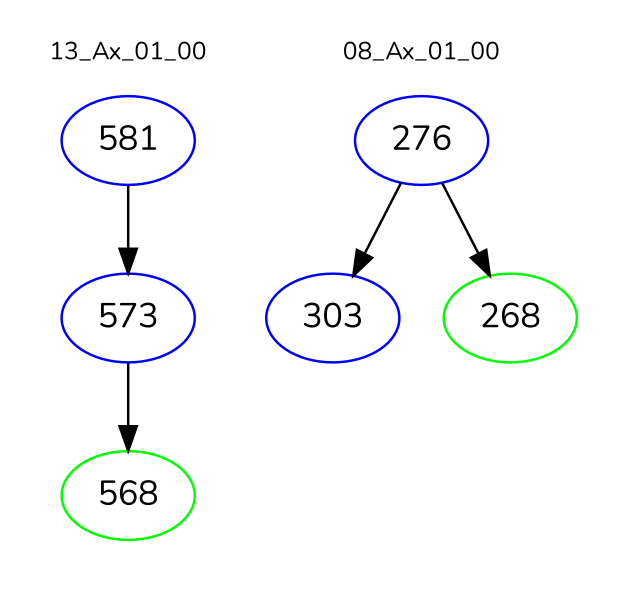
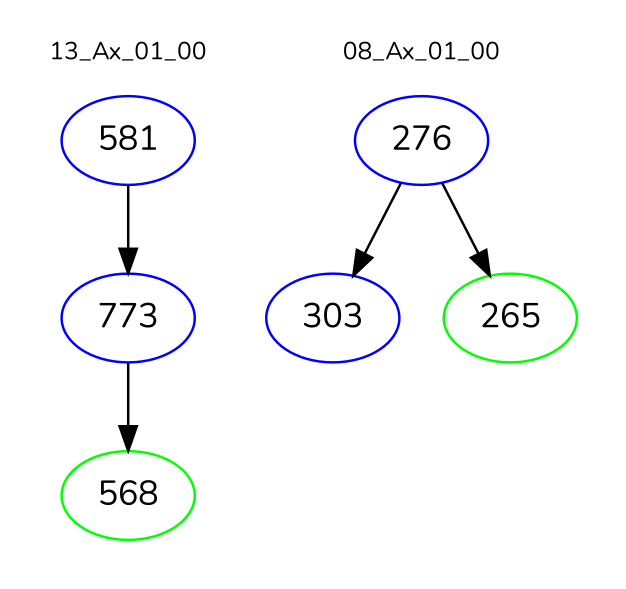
(128, 318) -> (128, 318)
(510, 318) -> (510, 318)
